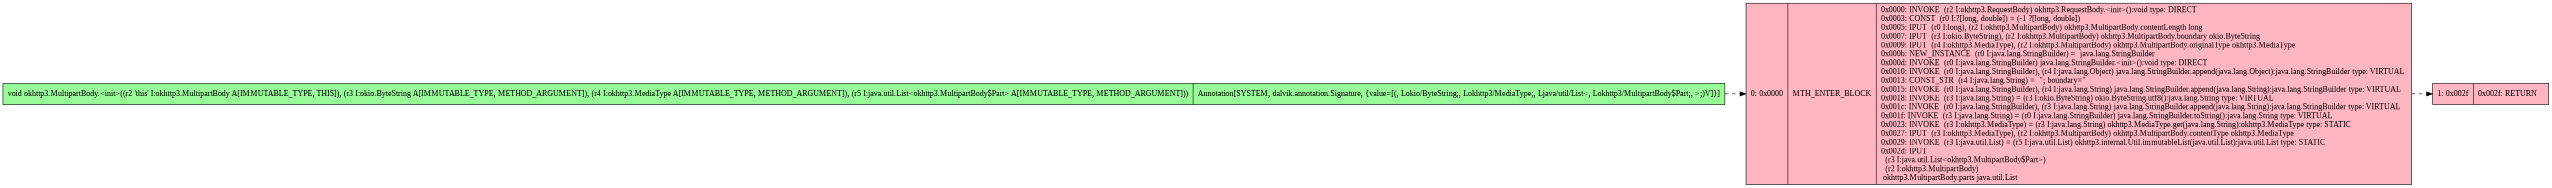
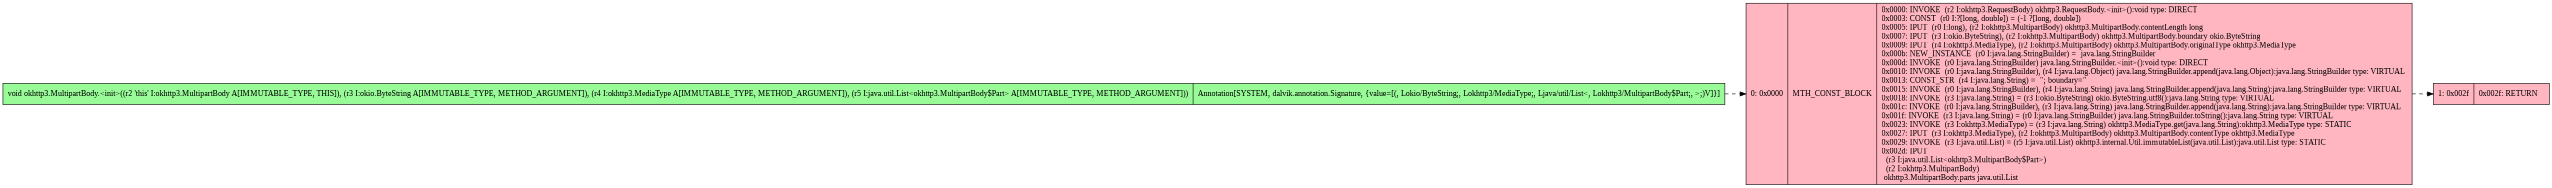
(1832, 94) -> (1832, 94)
